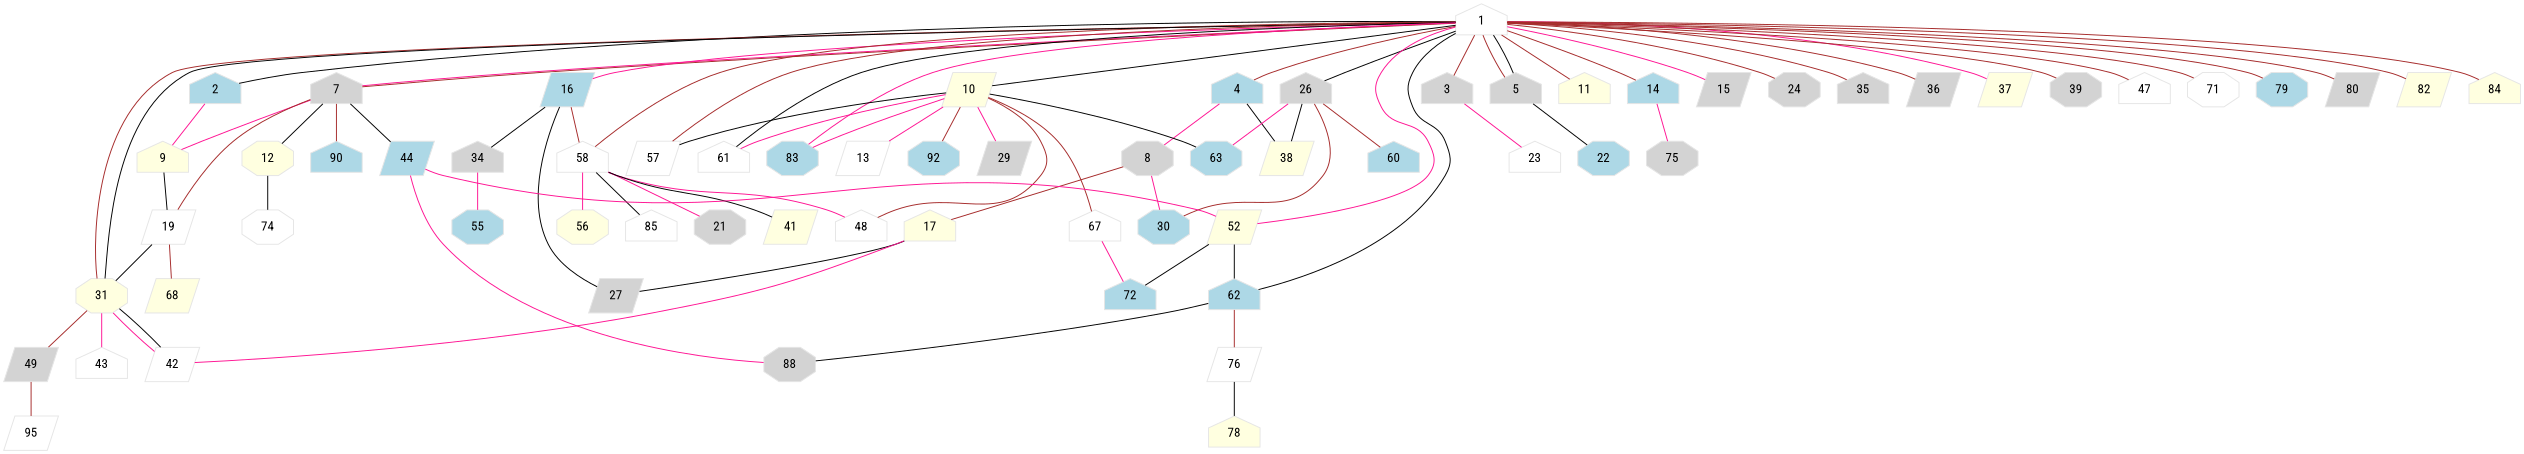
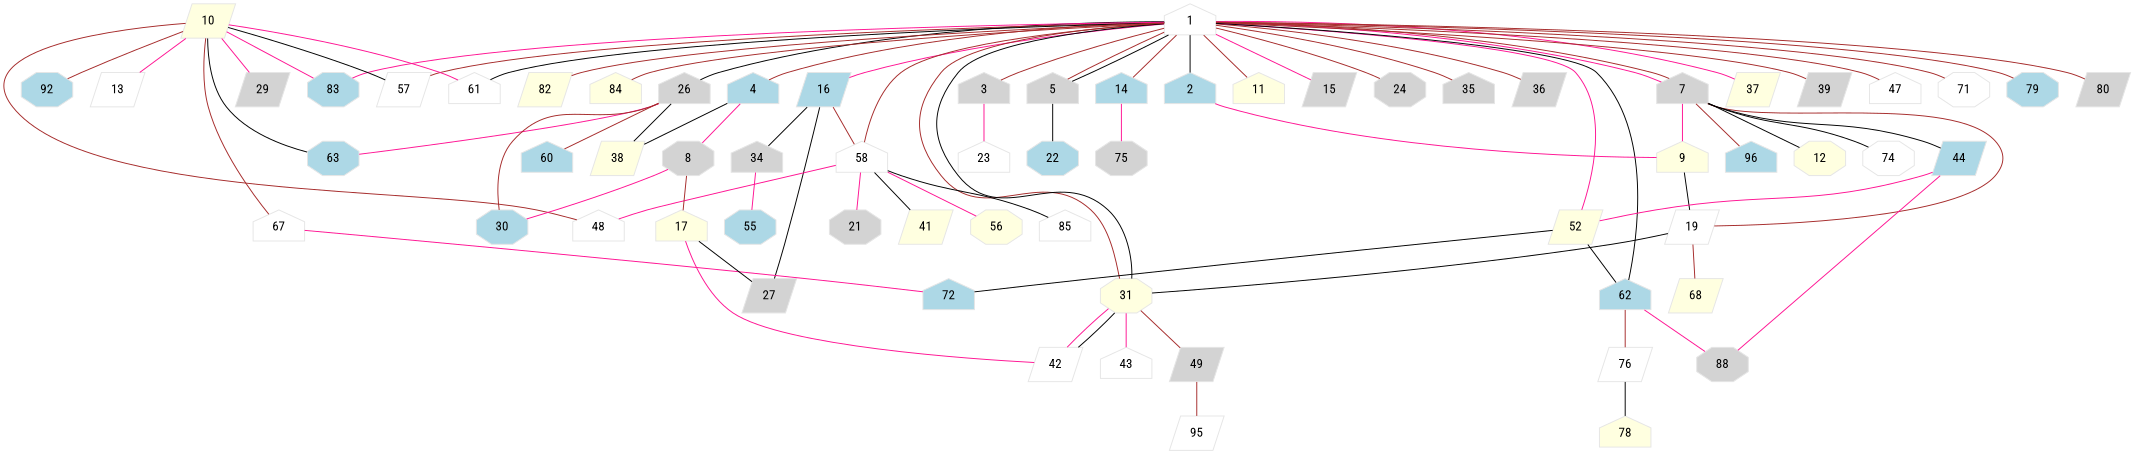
(1224, 56) -> none
(2076, 90) -> (1825, 90)
(336, 158) -> (1751, 158)
(268, 193) -> (1817, 130)
(1013, 337) -> (1675, 331)
